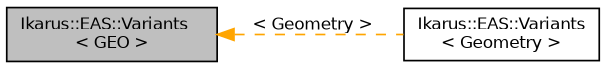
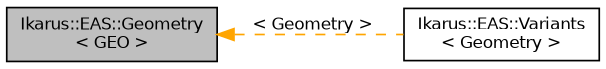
(112, 35) -> (112, 35)
